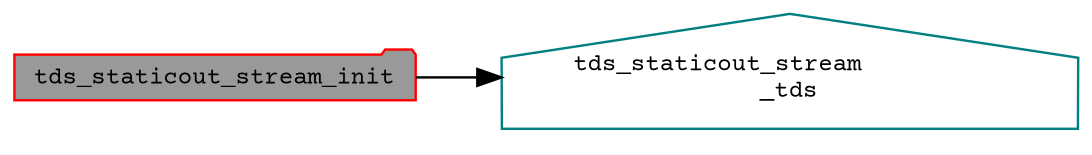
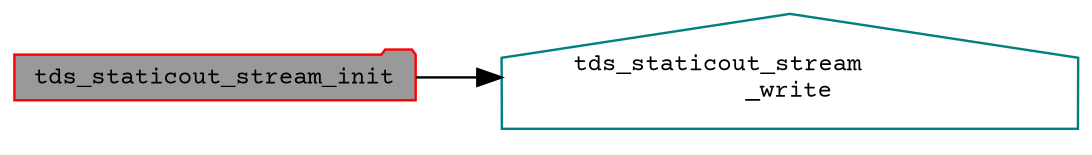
(790, 77) -> (790, 77)
